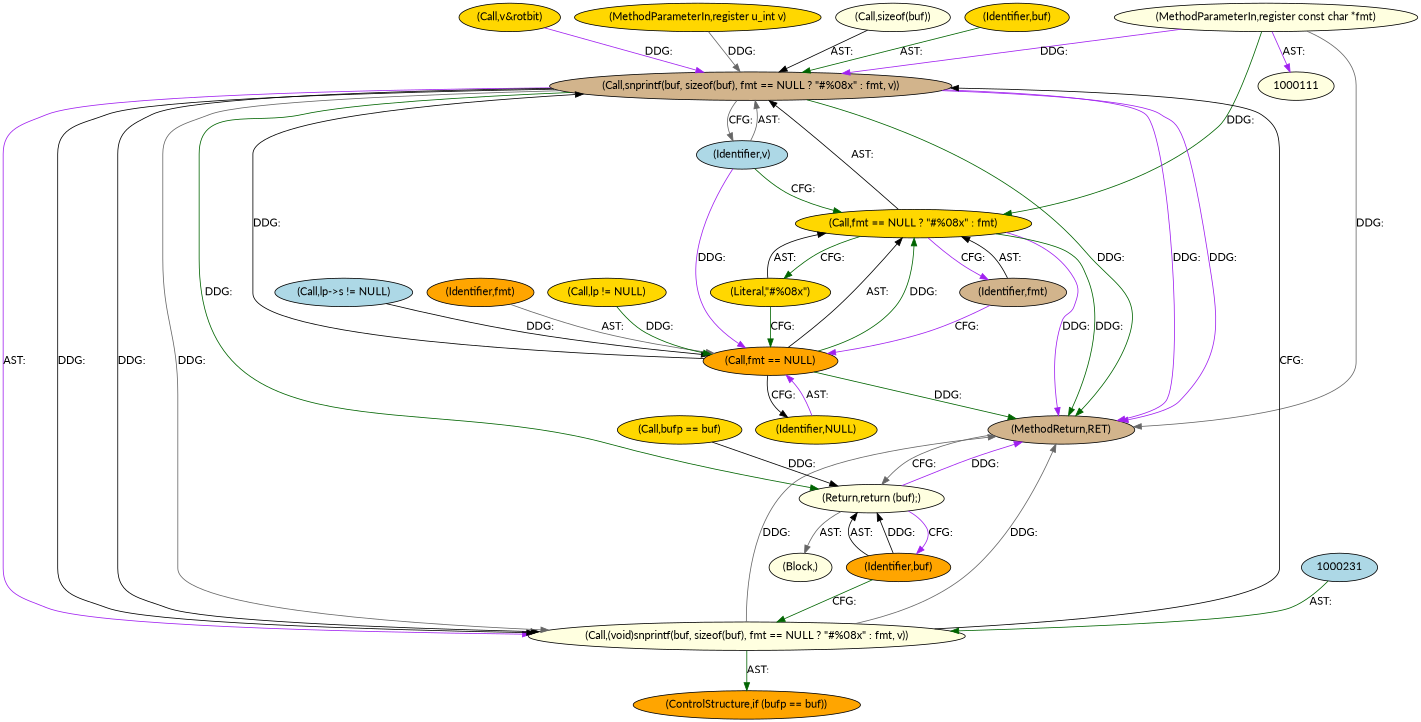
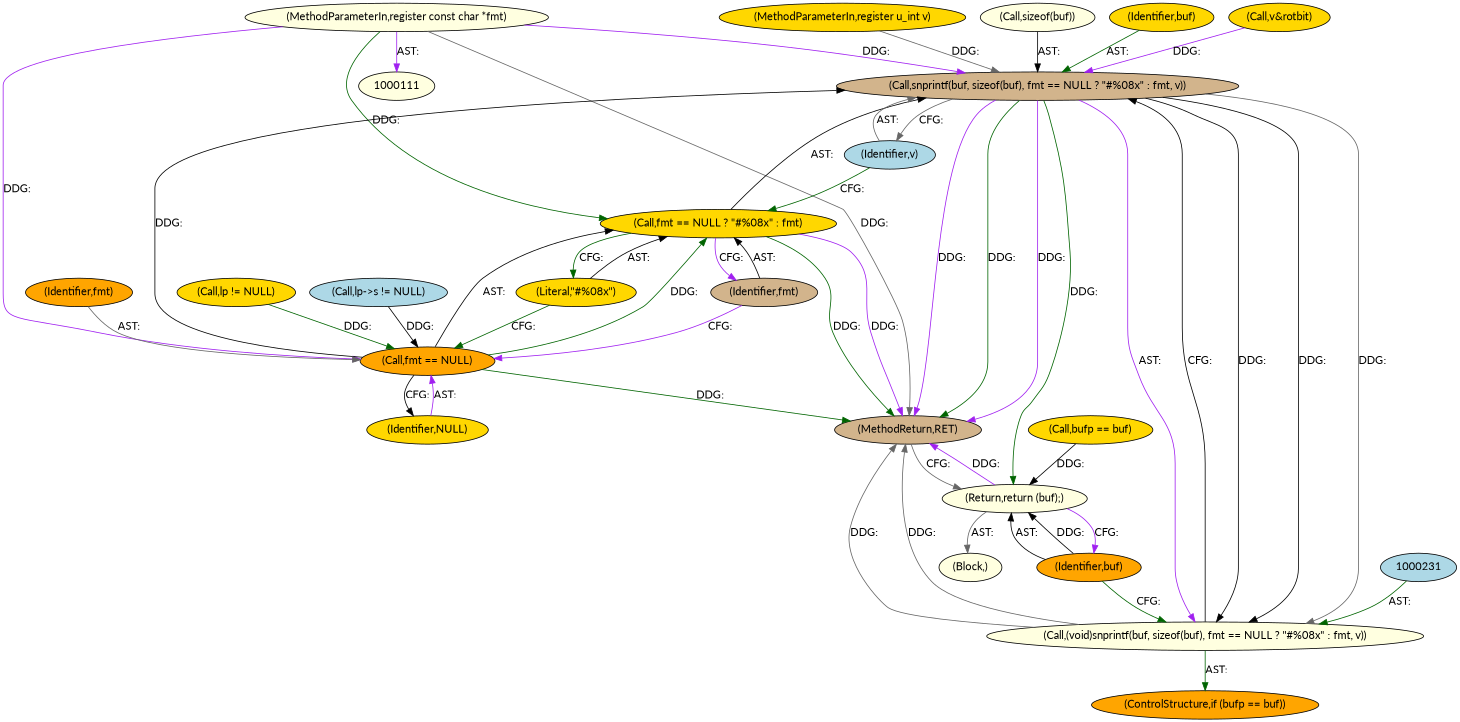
(697, 260) -> (3, 229)
